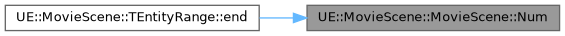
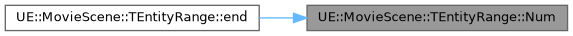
(433, 18) -> (437, 18)
